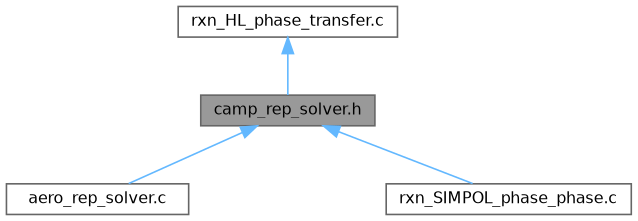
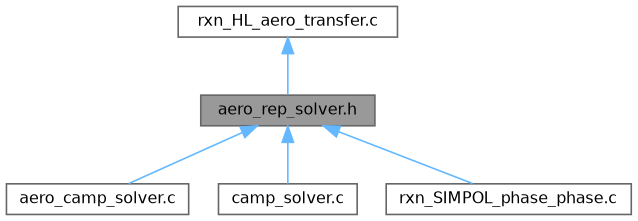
(288, 22) -> (288, 22)
(288, 110) -> (288, 110)
(98, 199) -> (98, 199)
none -> (288, 199)
